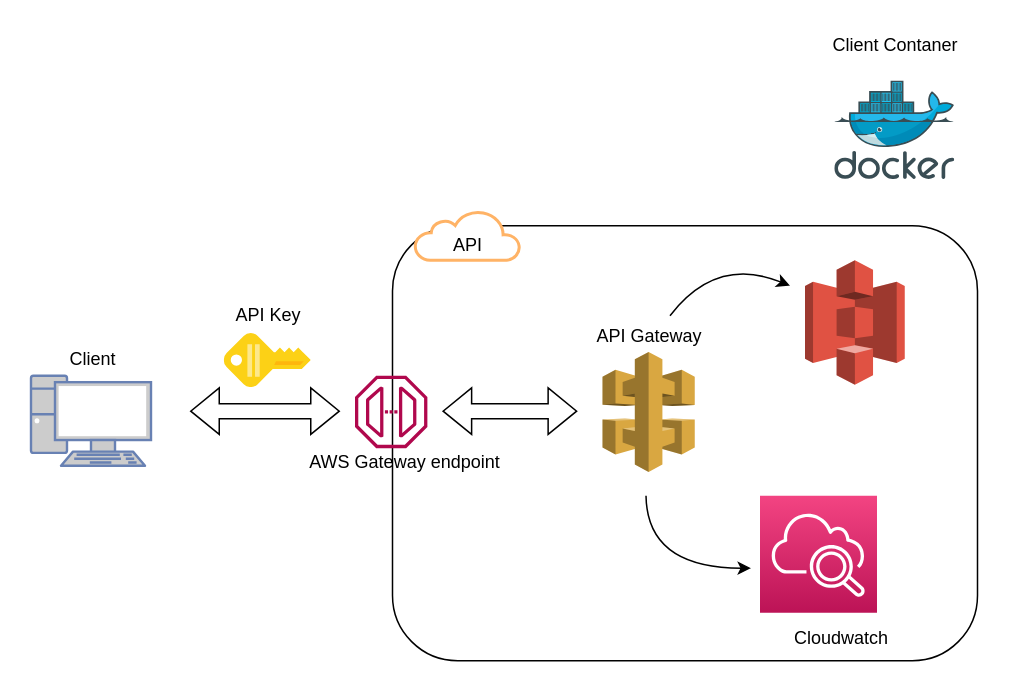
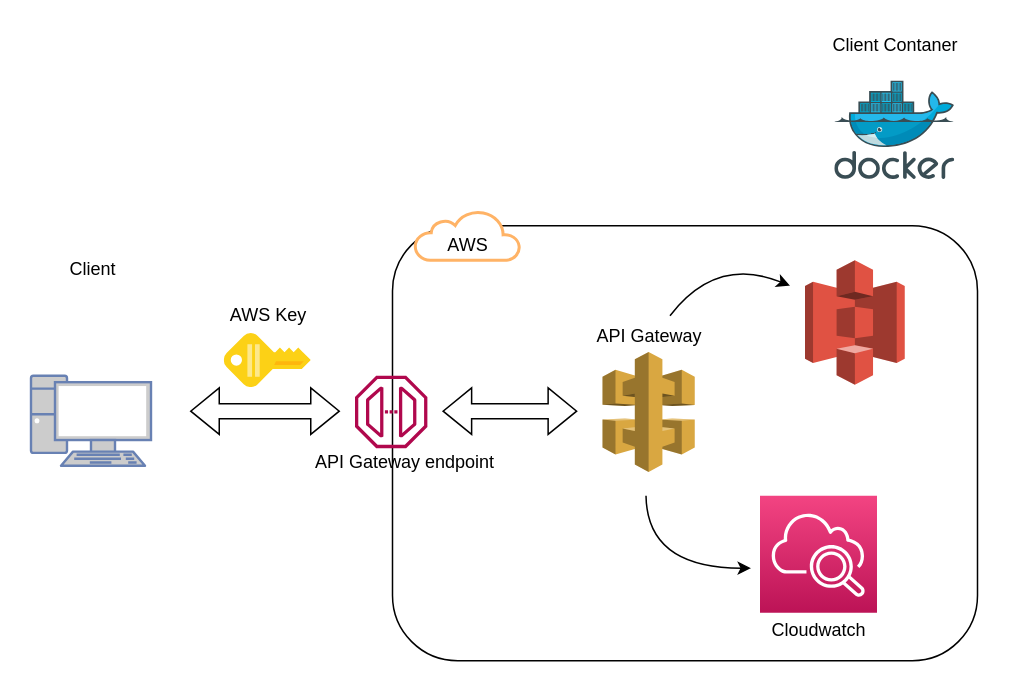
(468, 245) -> (468, 245)
(269, 316) -> (269, 316)
(92, 359) -> (92, 269)
(405, 463) -> (405, 463)
(841, 638) -> (818, 631)
